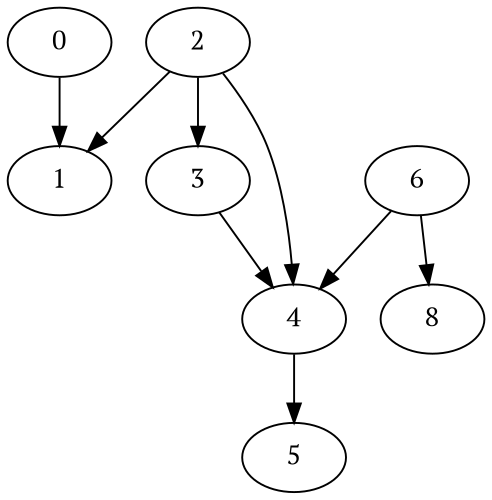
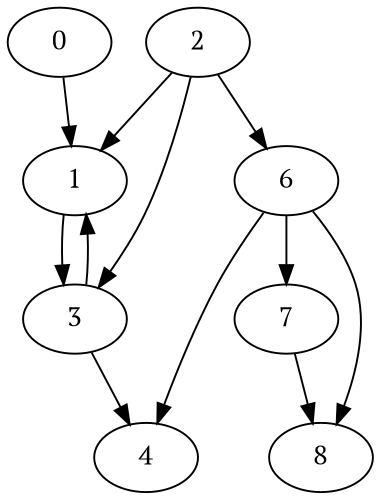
(273, 163) -> (237, 103)
none -> (62, 240)
none -> (88, 259)
none -> (286, 319)
(294, 457) -> none
